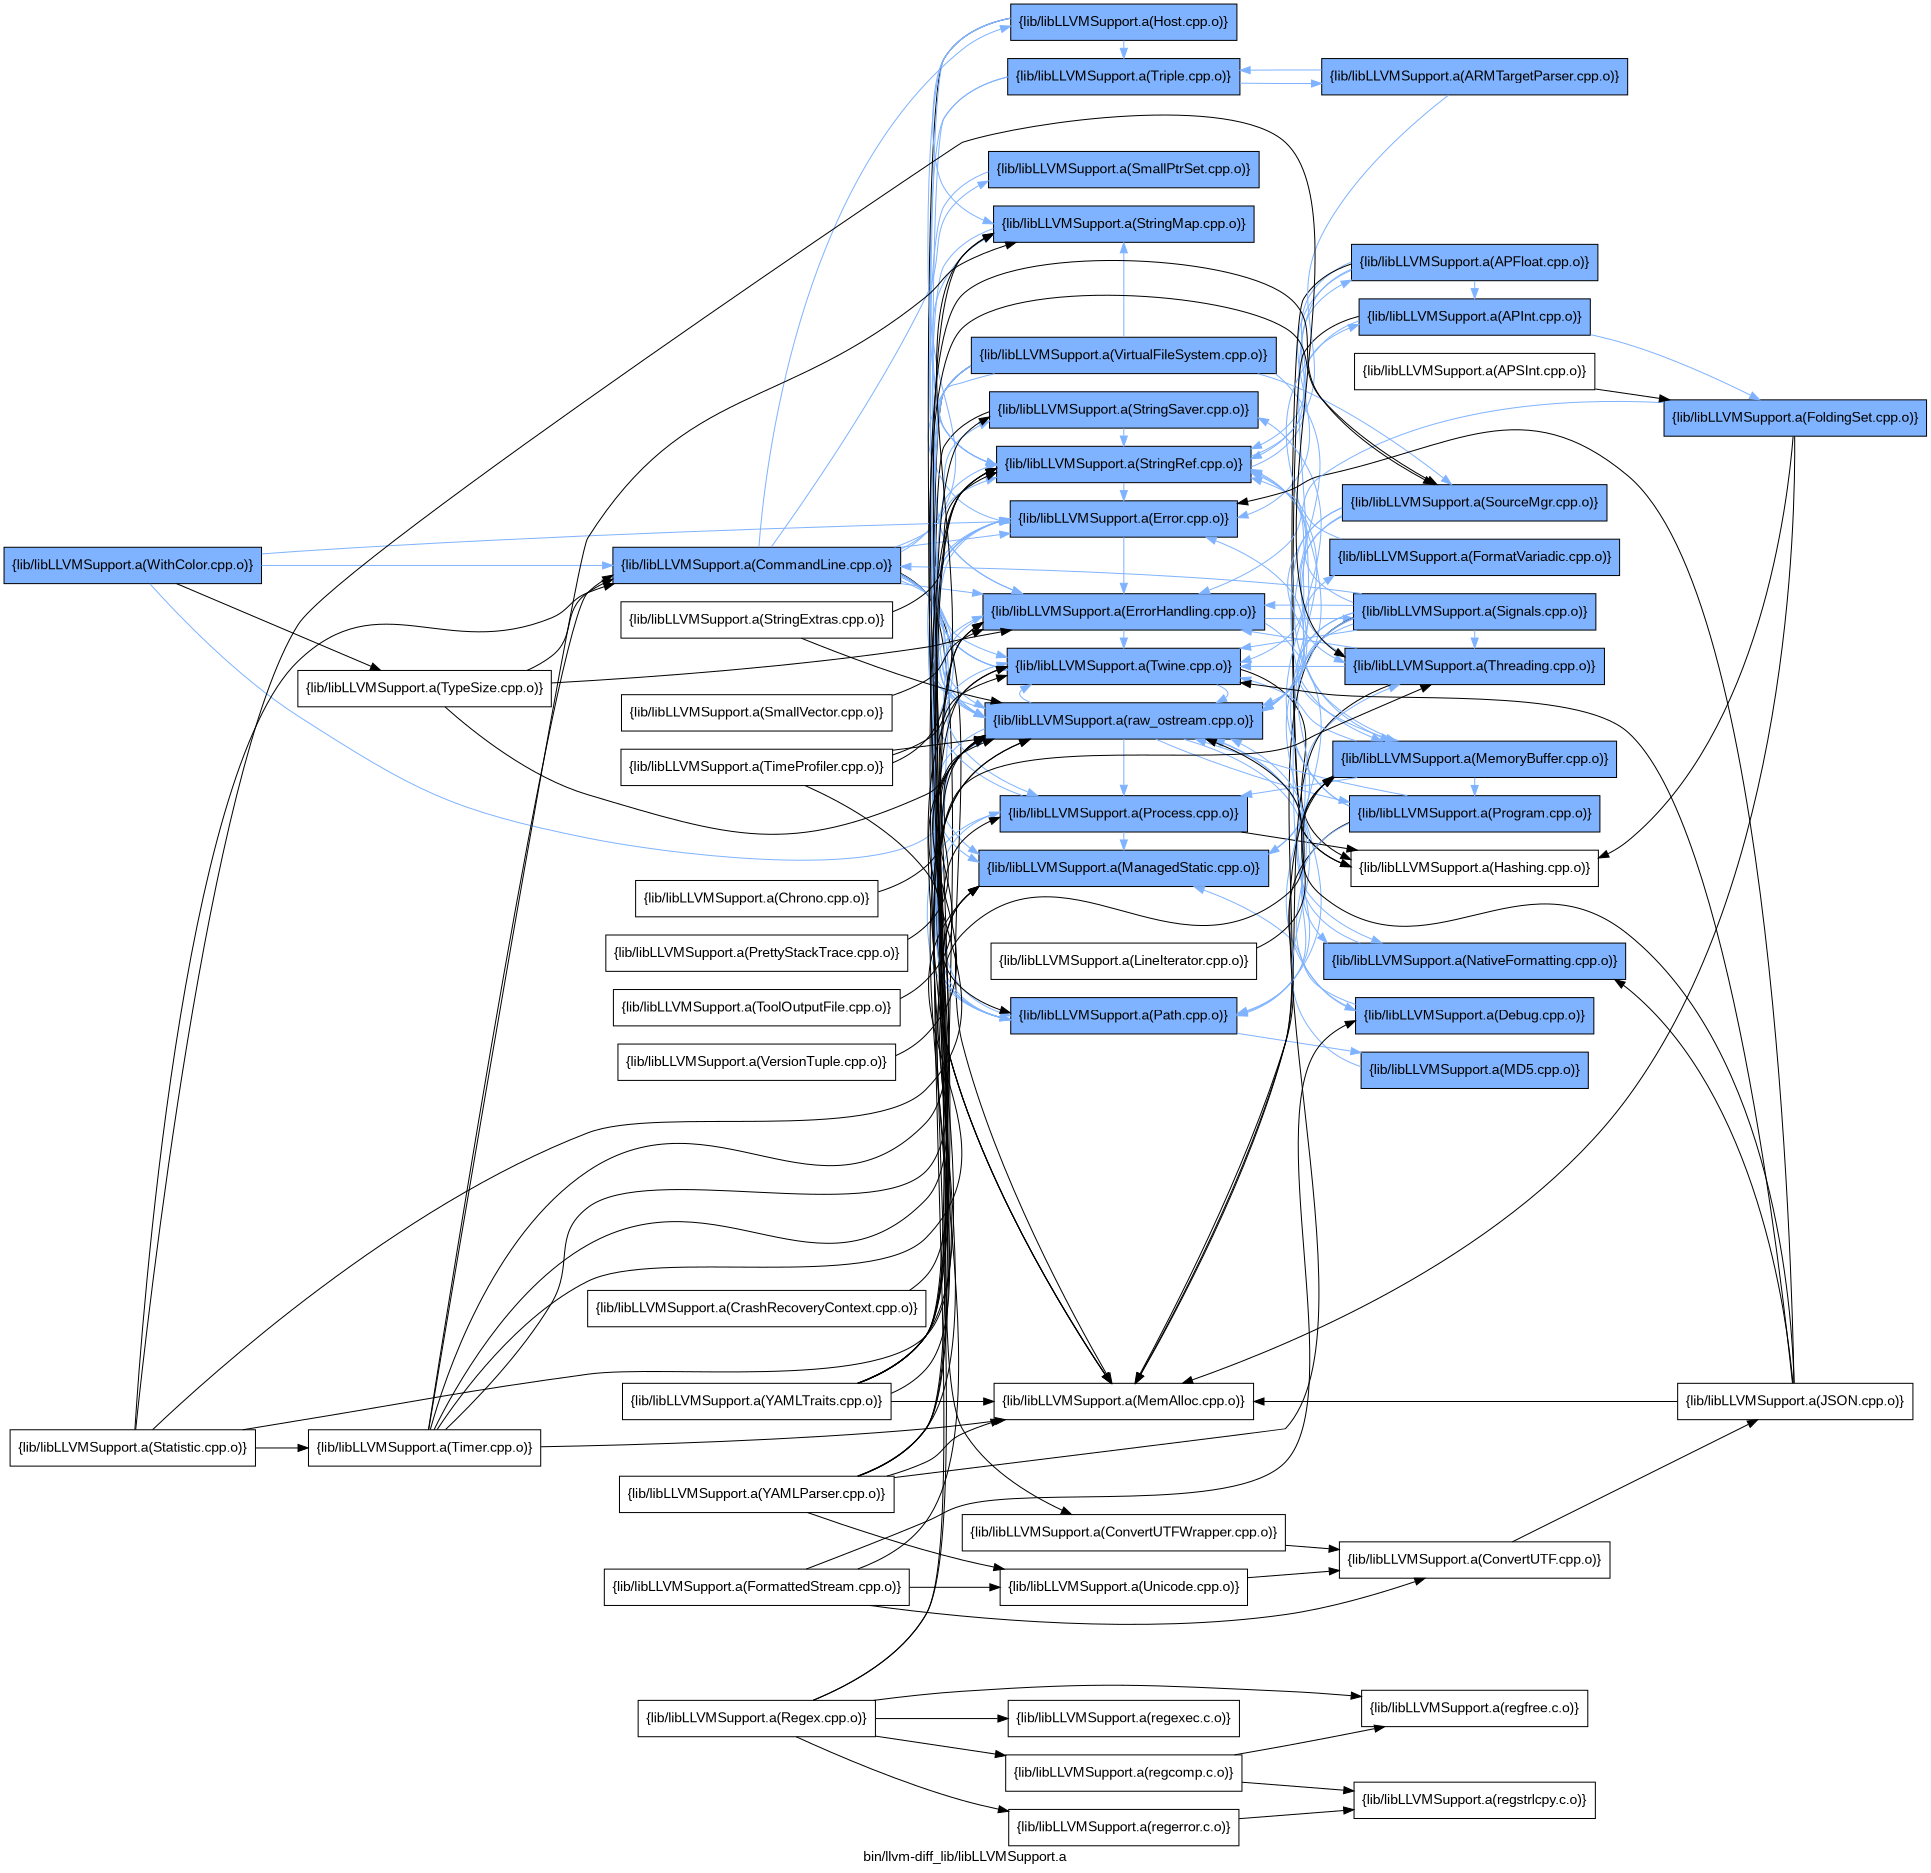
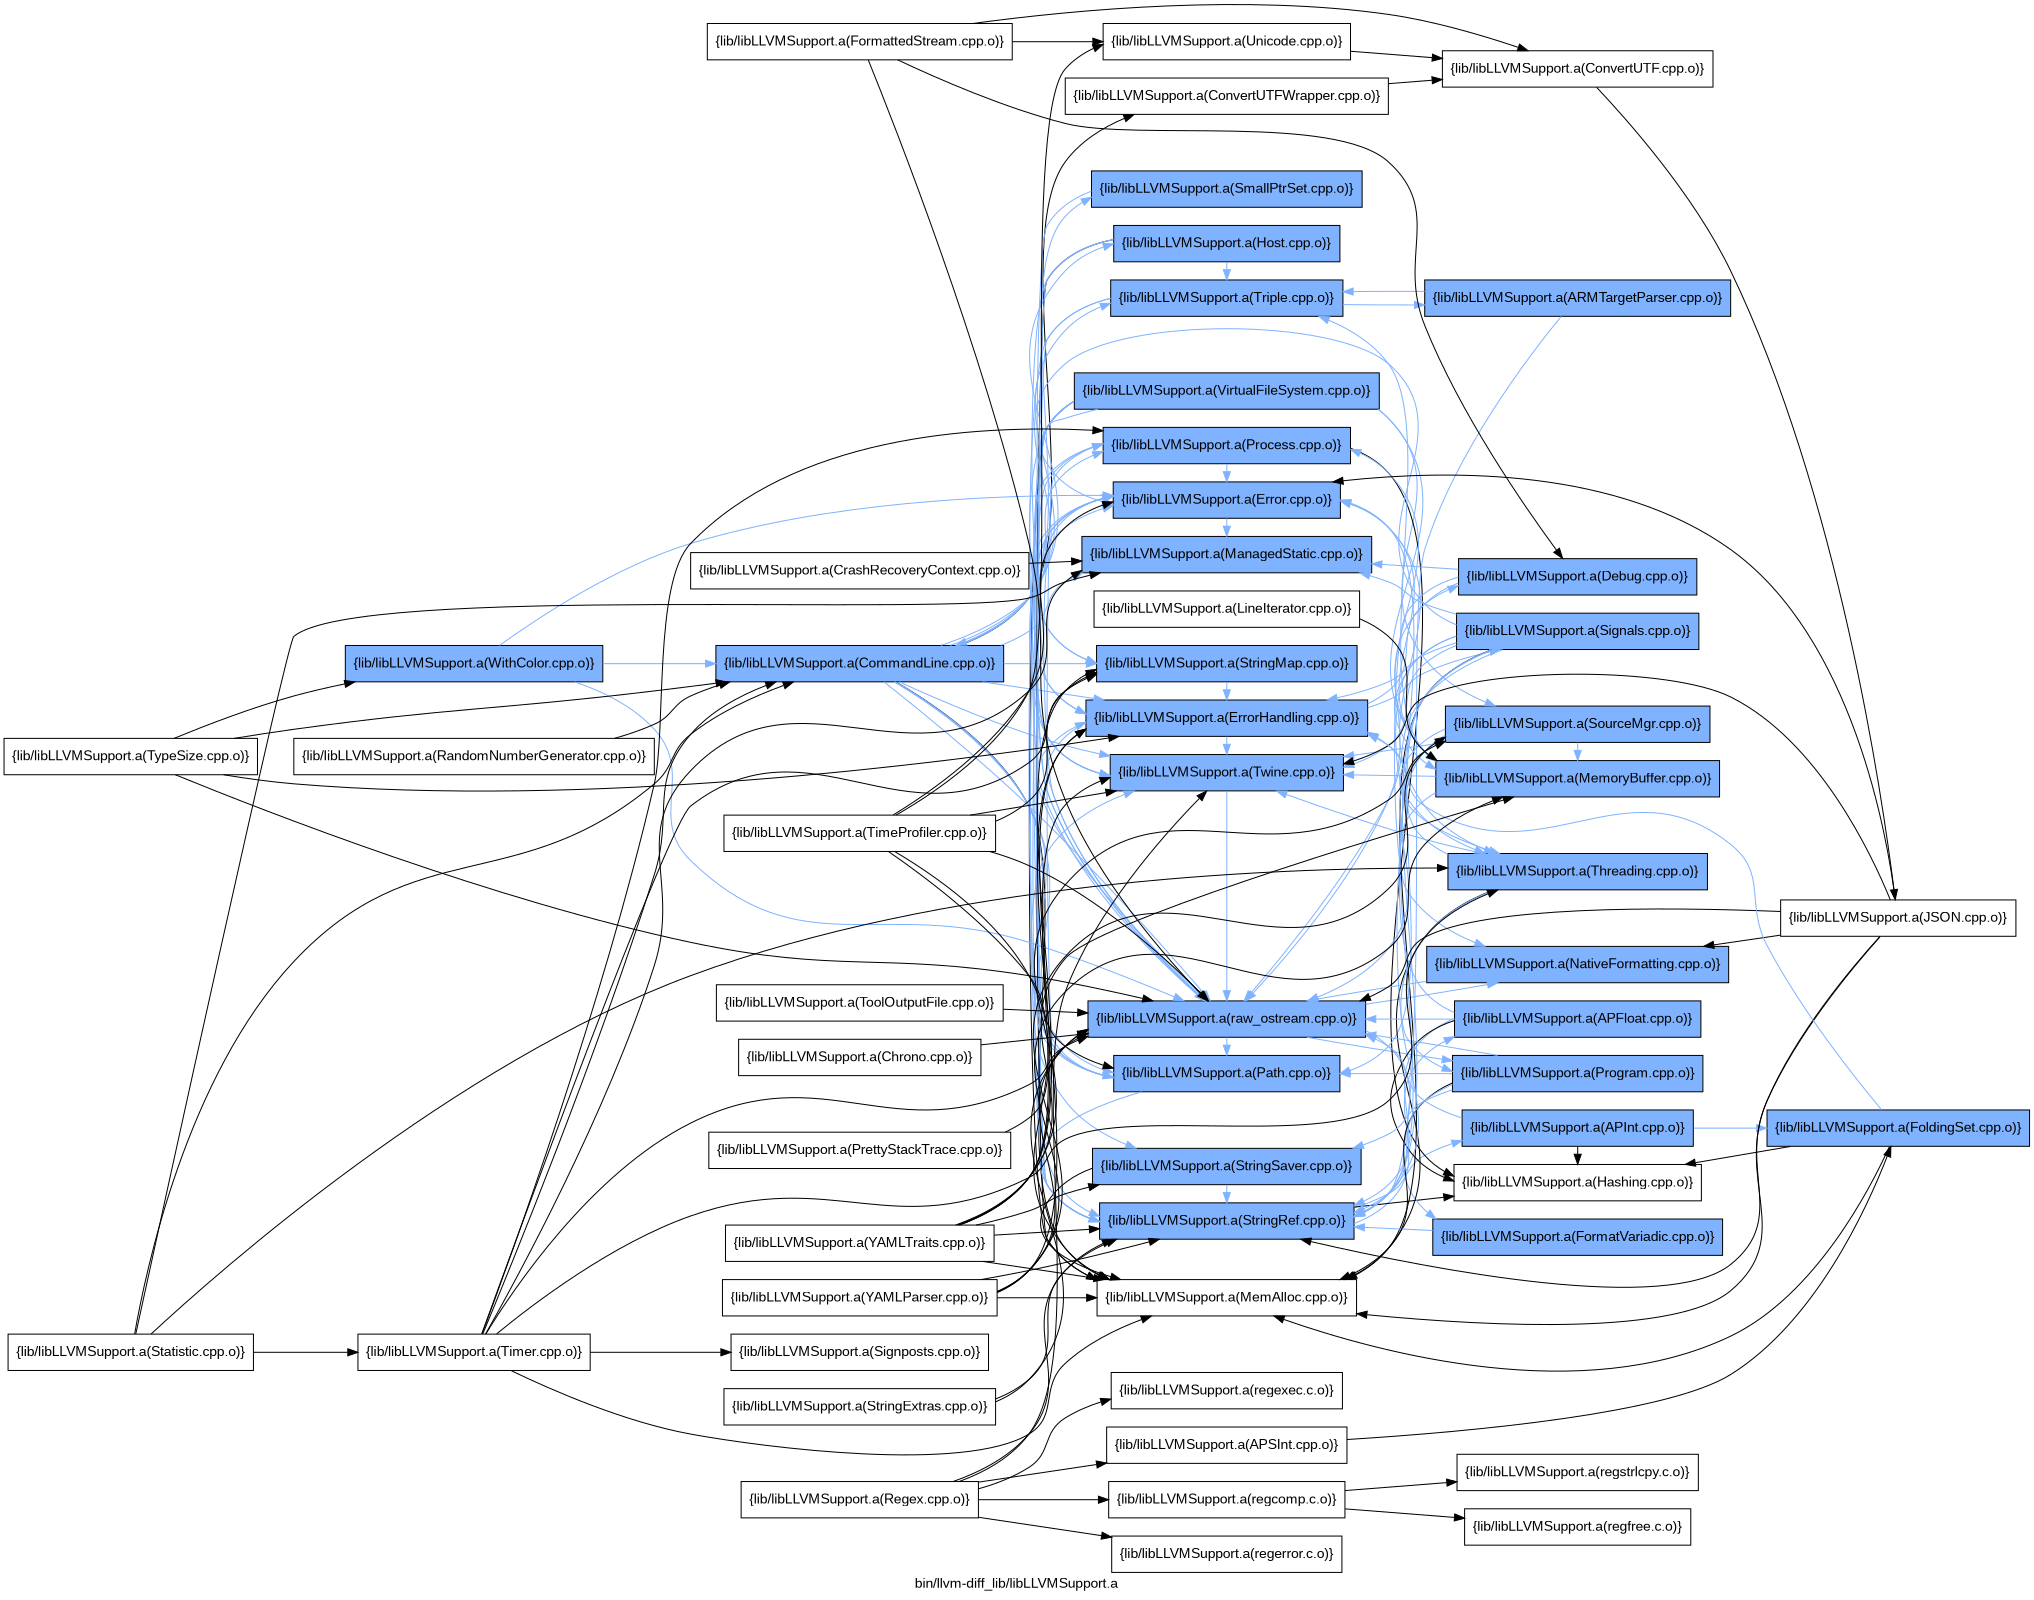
(1475, 285) -> none
(931, 353) -> none
none -> (1049, 485)
(274, 625) -> (258, 707)
none -> (1035, 676)
(1022, 698) -> none
(757, 713) -> none
(1305, 754) -> (1399, 1202)
none -> (474, 757)
(1308, 757) -> (1408, 675)
(1293, 780) -> (1395, 763)
(1124, 836) -> none
(1306, 903) -> (1406, 431)
none -> (1407, 975)
none -> (1048, 1045)
(757, 1062) -> none
(1475, 1070) -> none
(682, 1122) -> none
none -> (1707, 1276)
none -> (860, 1352)
(895, 1541) -> (1042, 454)
(1112, 1685) -> (1038, 1473)
(1291, 1815) -> none
